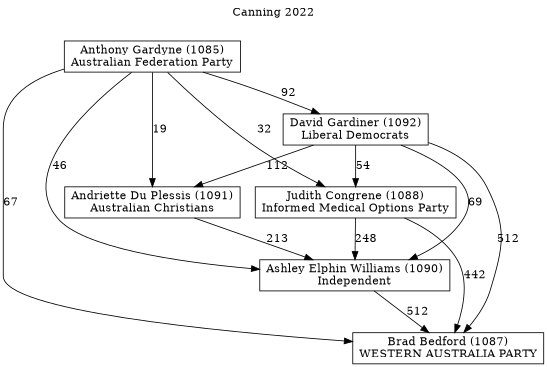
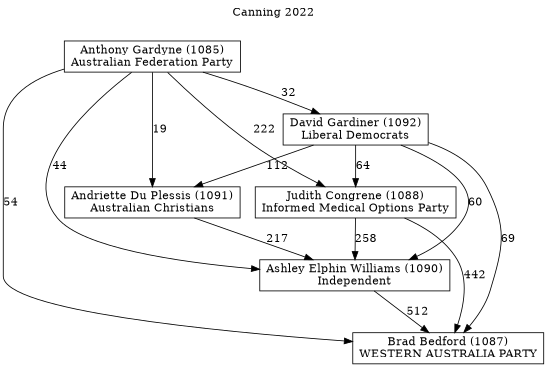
(289, 93) -> (289, 93)
(265, 129) -> (265, 129)
(60, 166) -> (60, 166)
(363, 166) -> (363, 166)
(11, 202) -> (11, 202)
(476, 202) -> (476, 202)
(278, 239) -> (278, 239)
(366, 239) -> (366, 239)
(508, 239) -> (508, 239)
